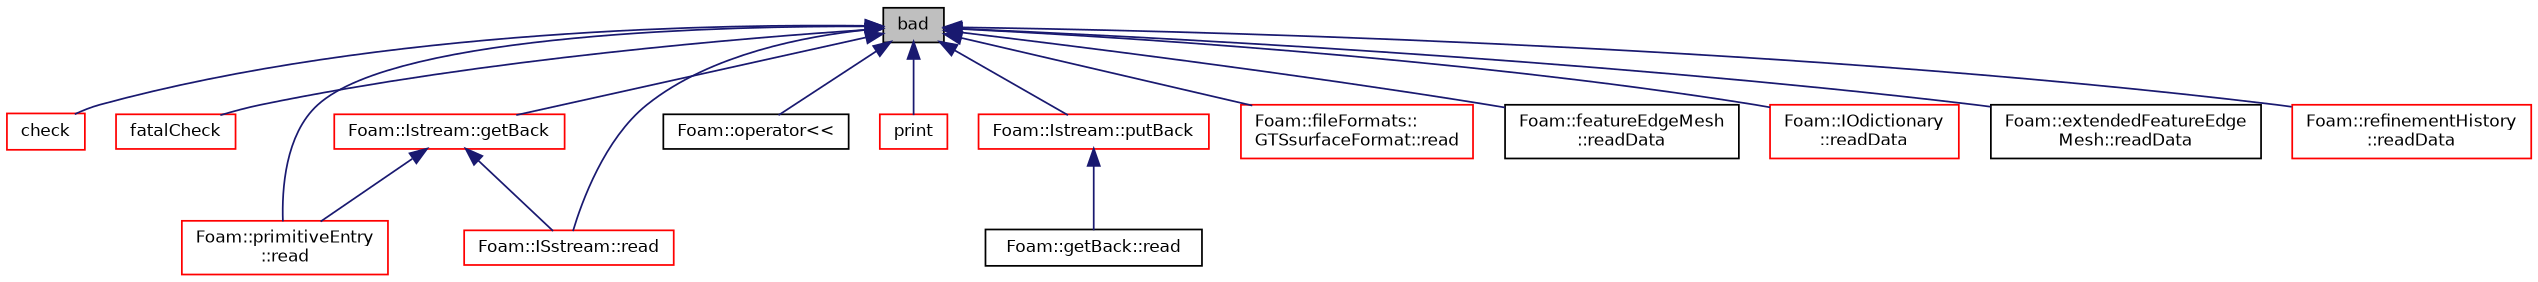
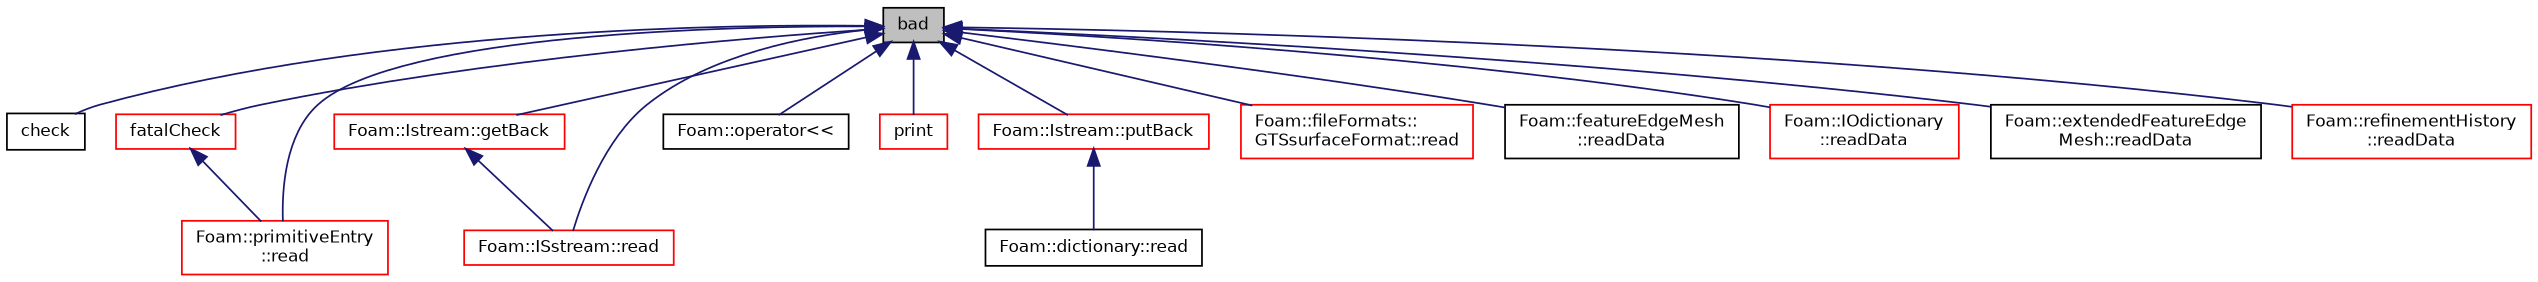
(46, 132) -> (46, 132)
(366, 190) -> (232, 191)
(1094, 248) -> (1094, 248)
